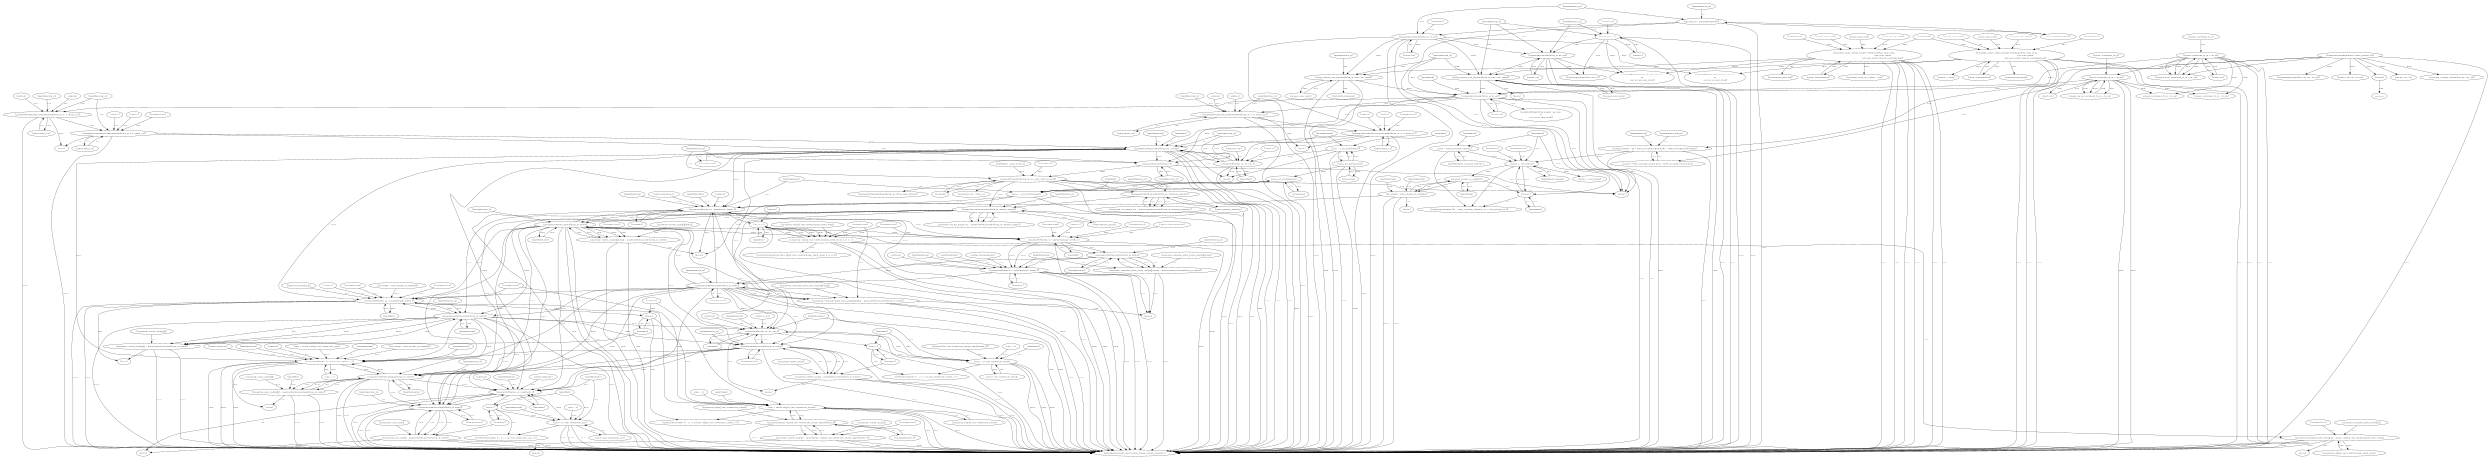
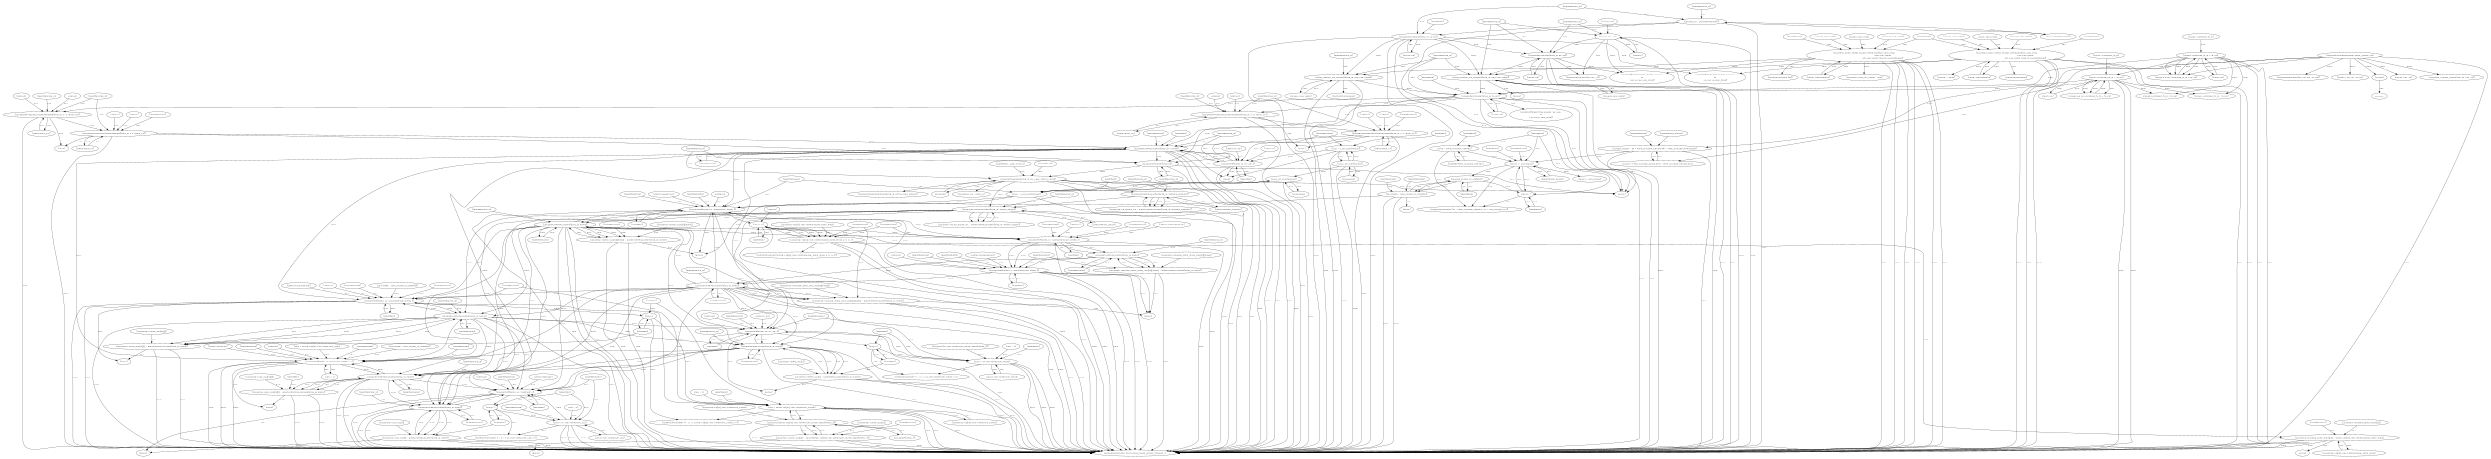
(2350, 55) -> (2350, 55)
